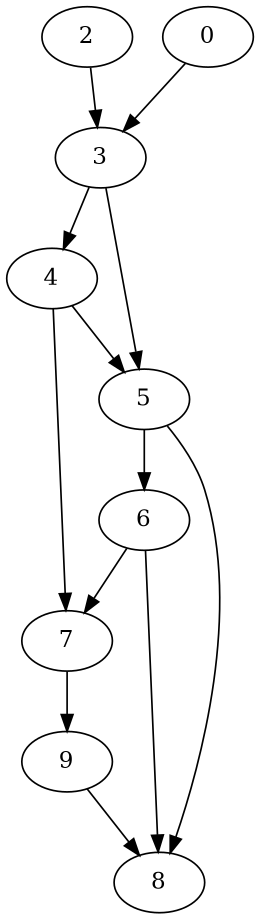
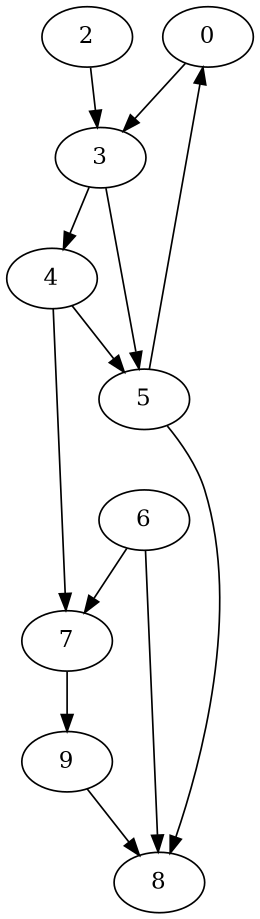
(144, 451) -> (175, 227)
